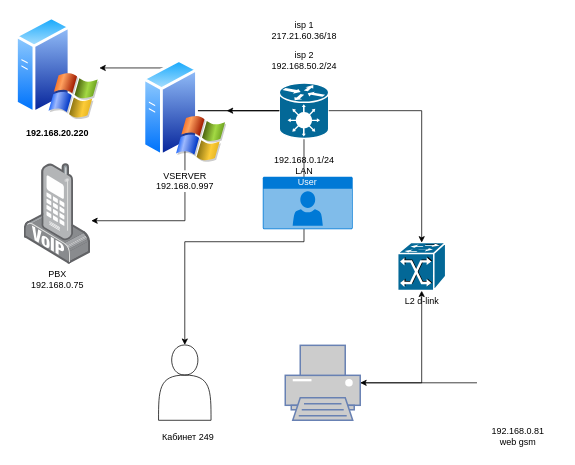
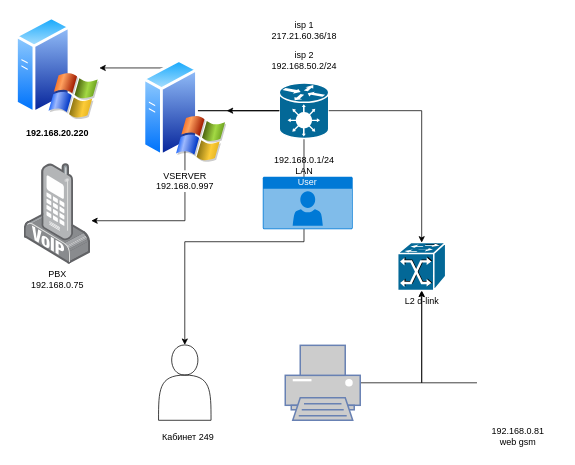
(423, 383) -> (423, 383)
